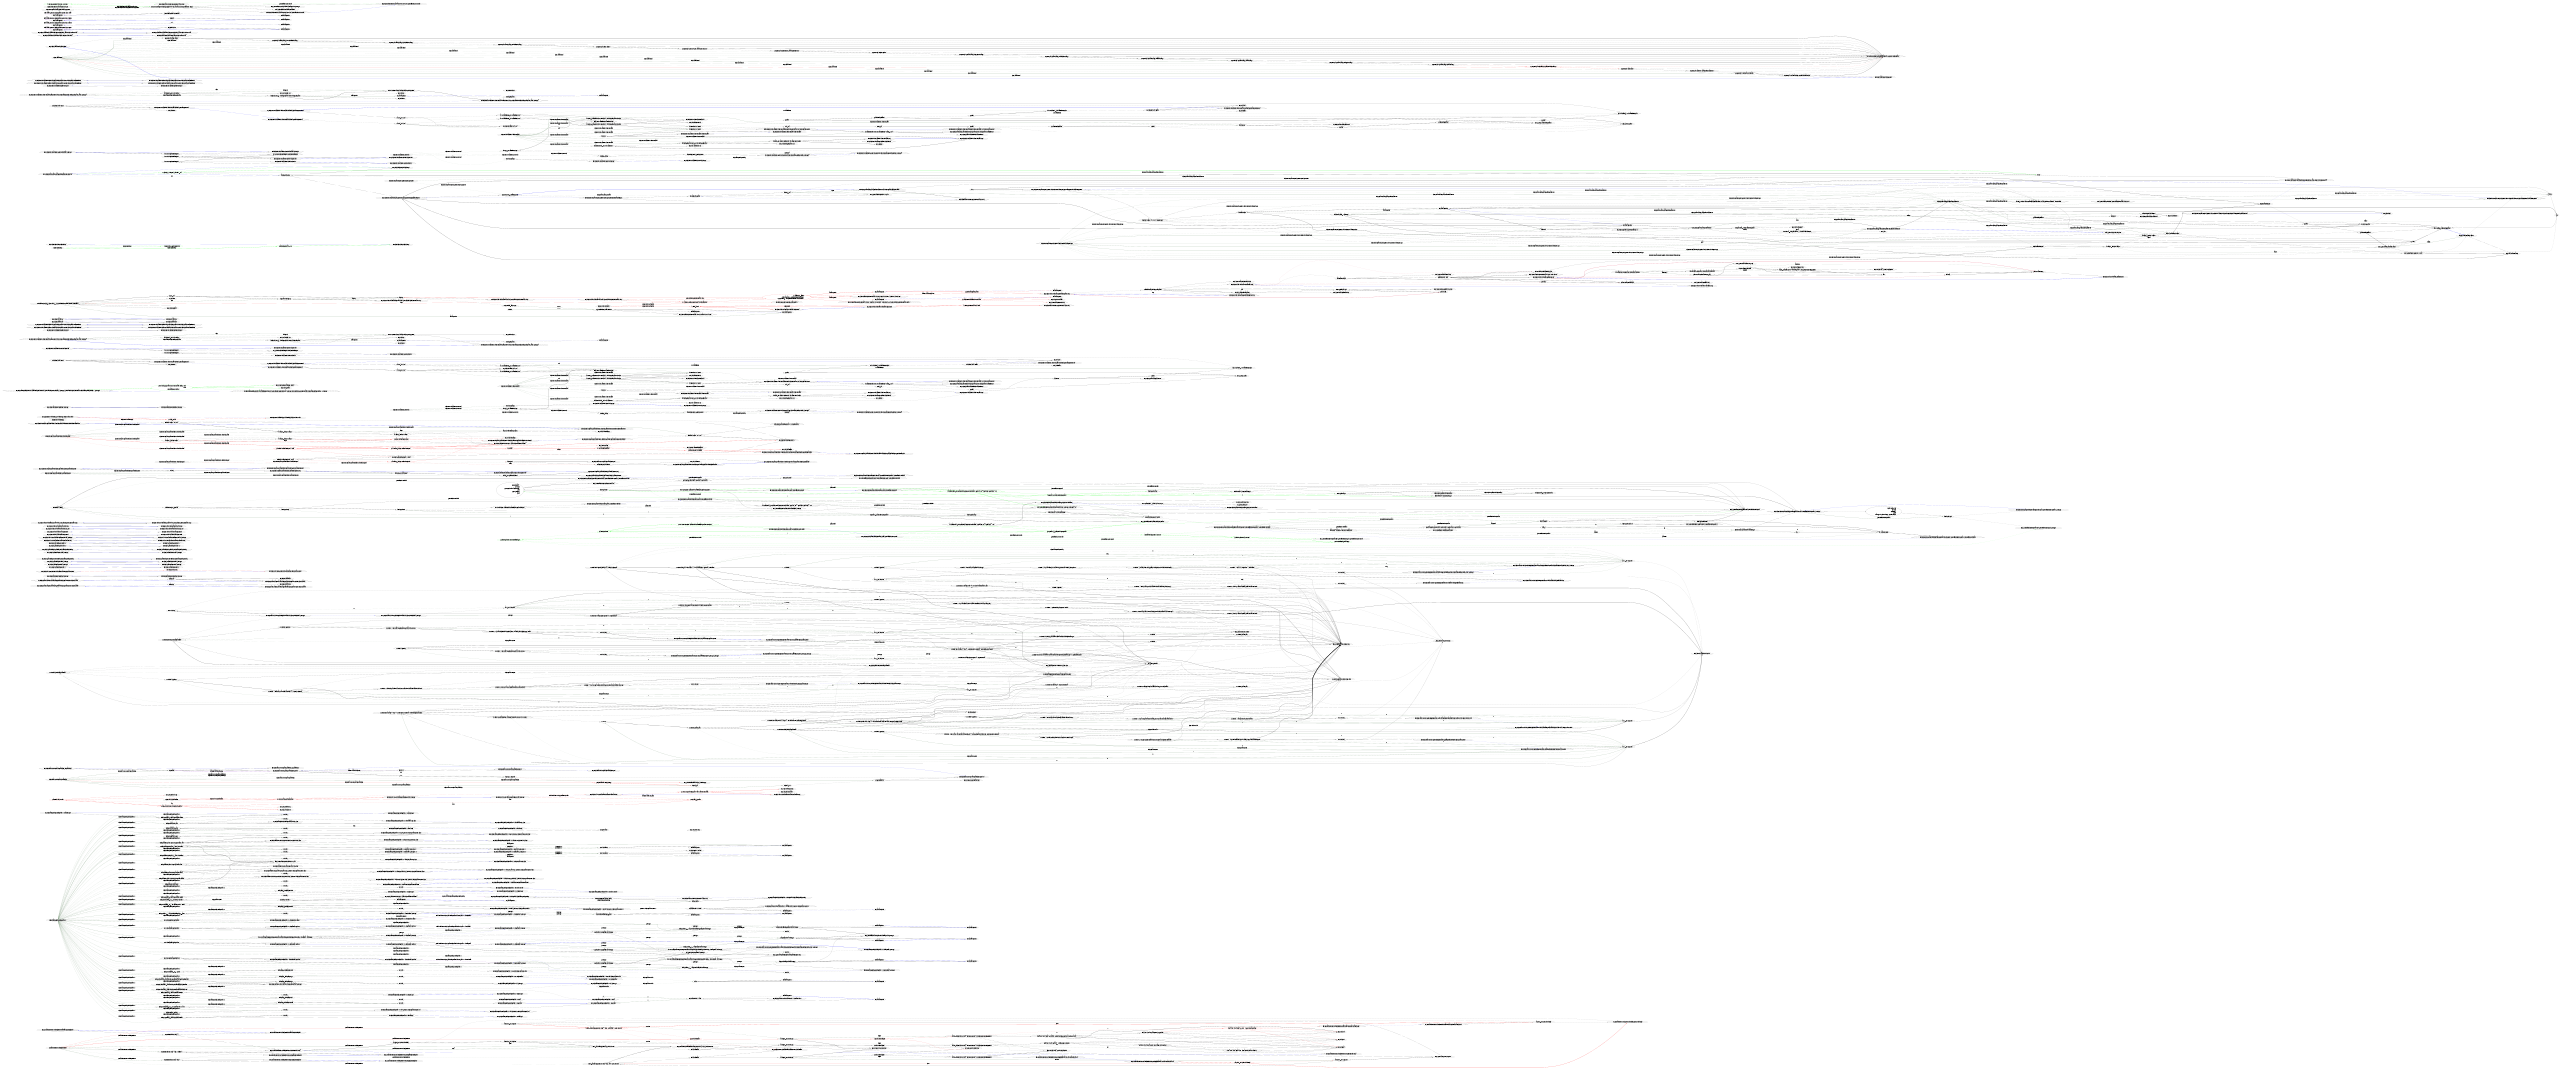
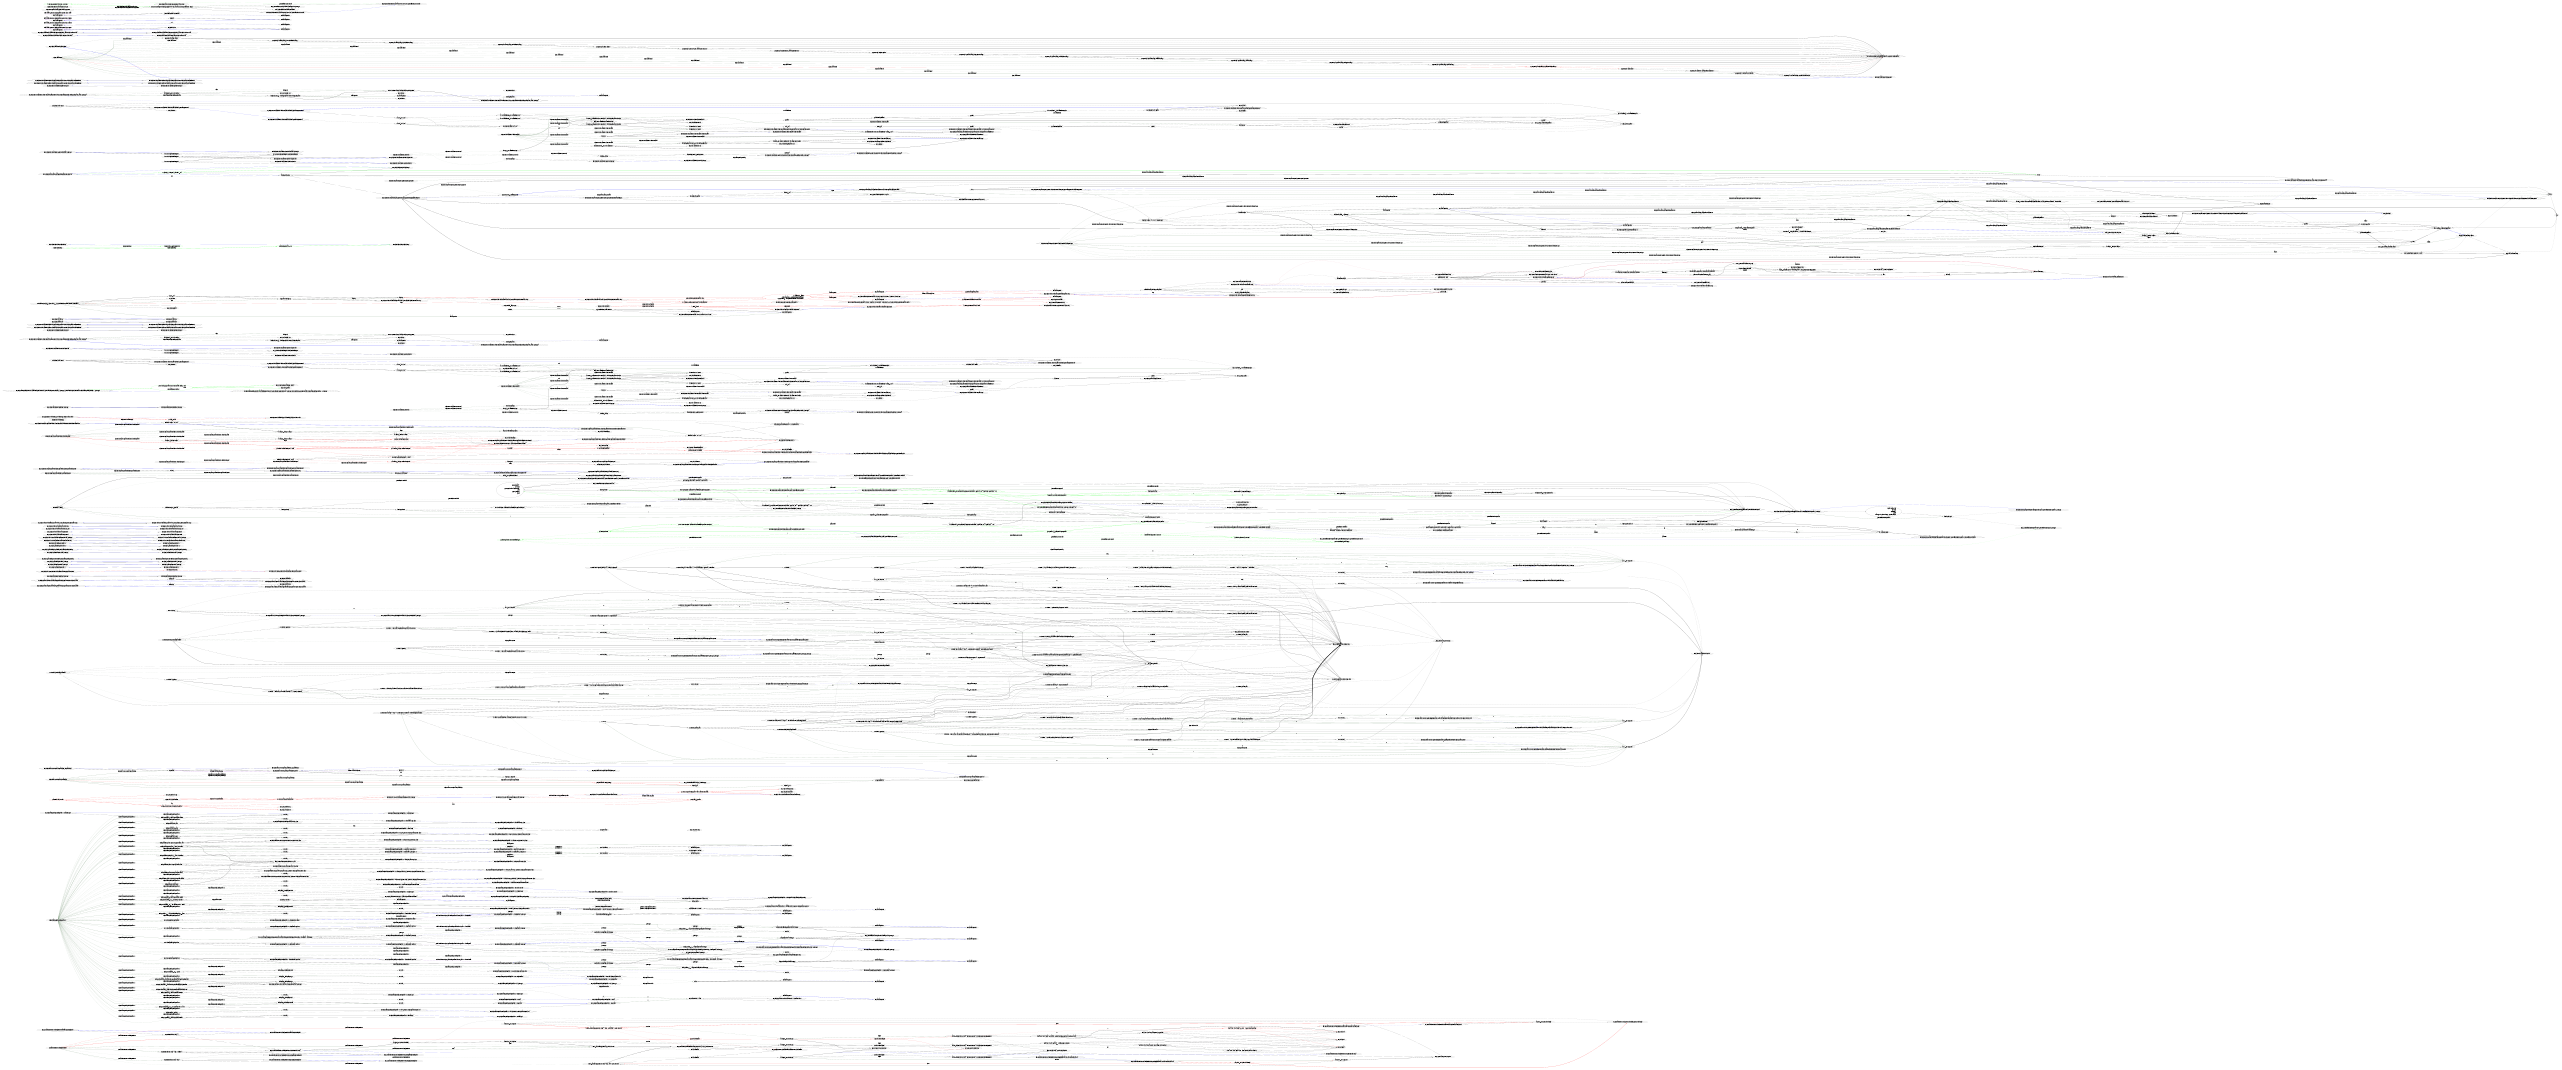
(1057, 512) -> (1057, 512)
none -> (604, 906)
